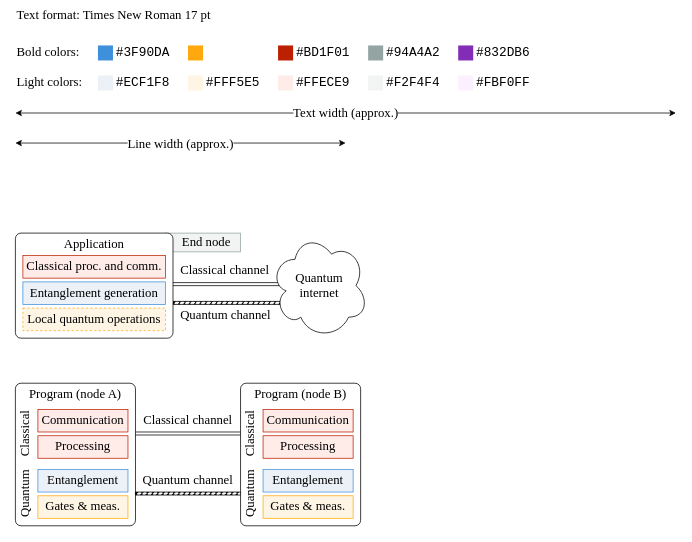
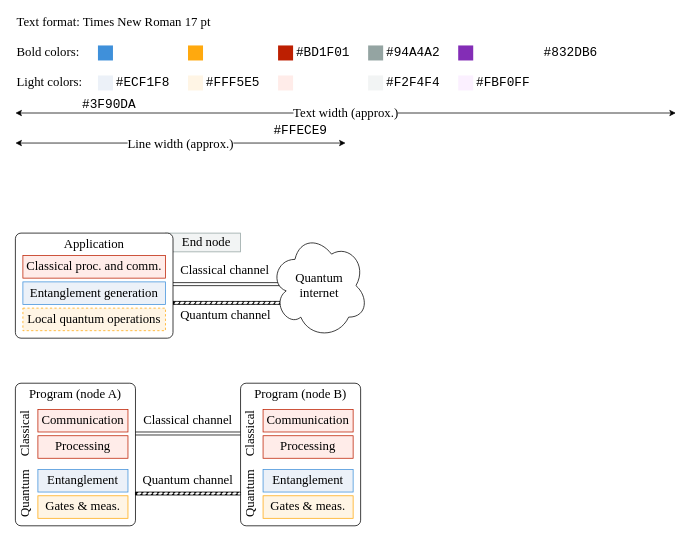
(120, 15) -> (120, 23)
(143, 53) -> (109, 105)
(503, 53) -> (570, 53)
(323, 83) -> (300, 132)
